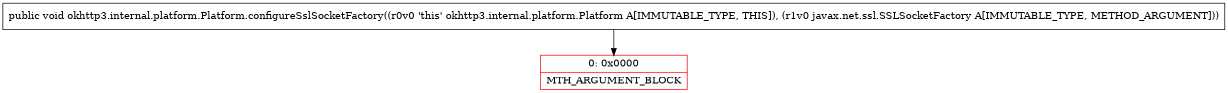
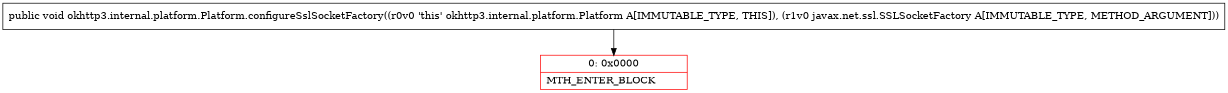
(614, 81) -> (601, 81)
